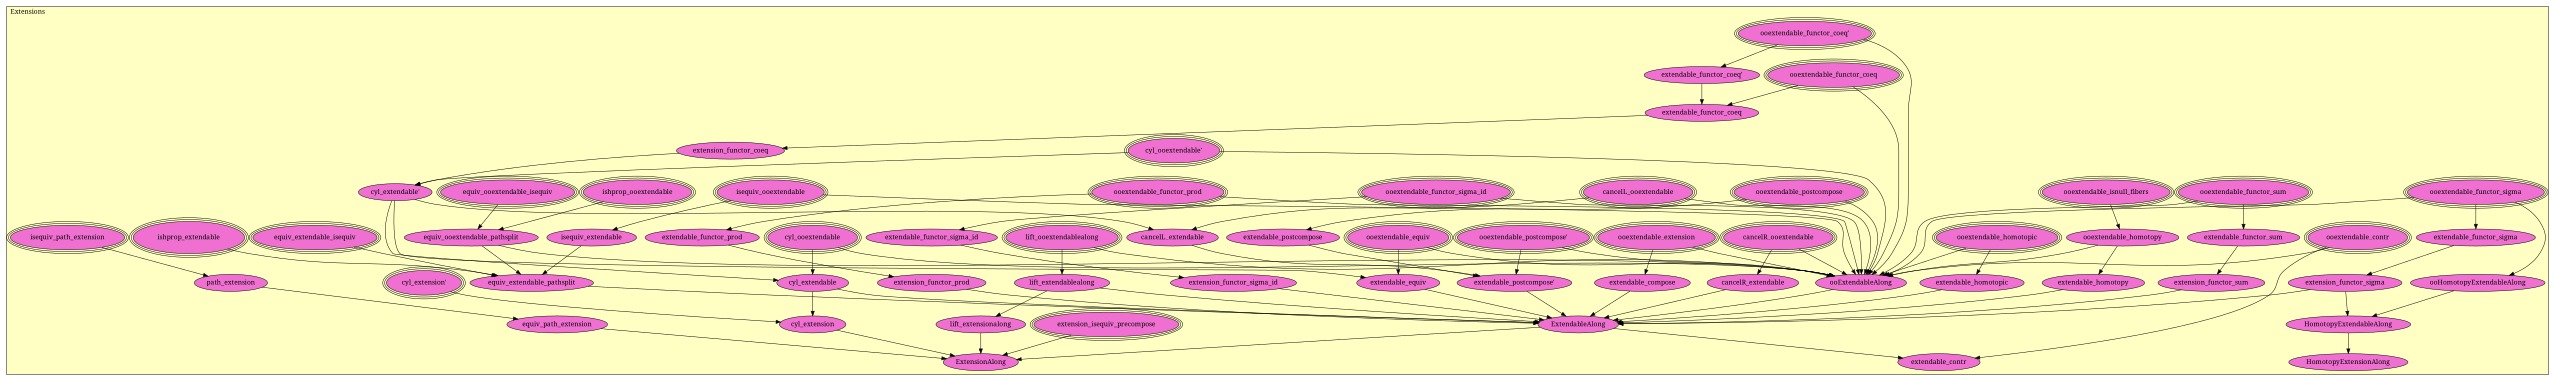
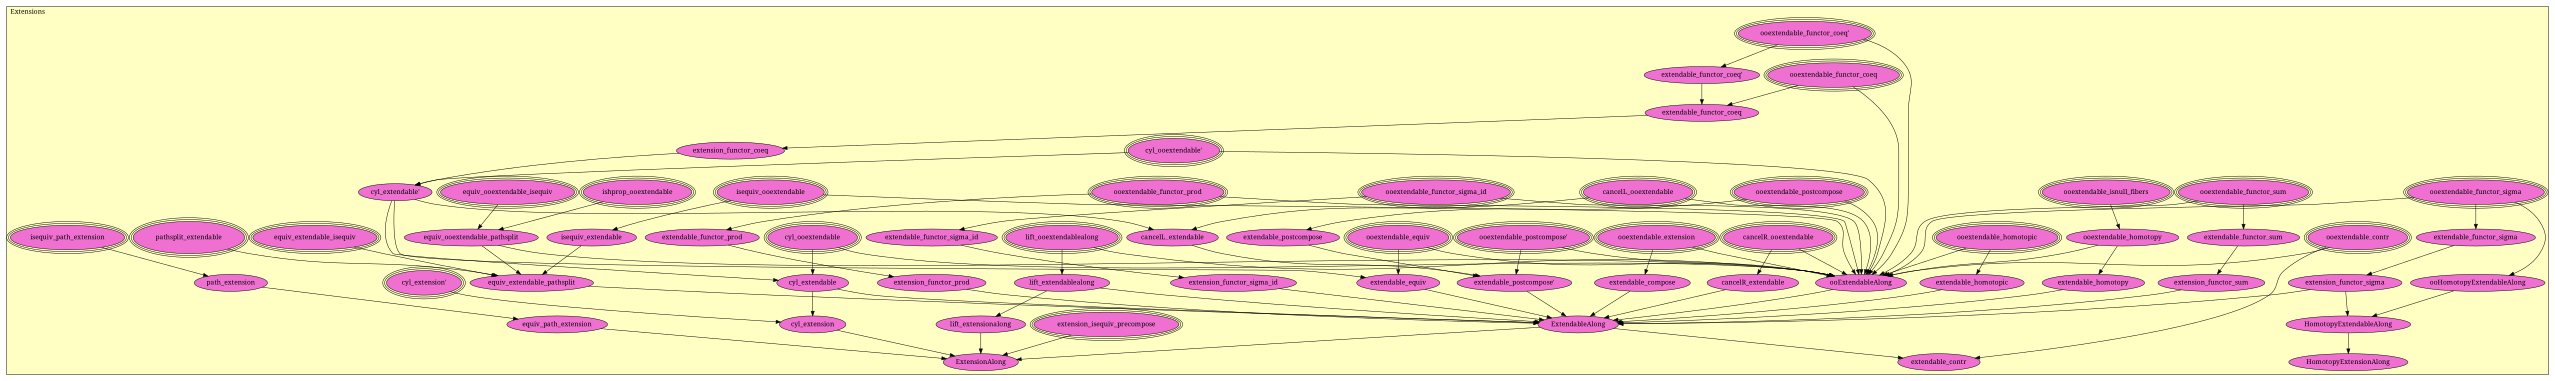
(189, 238) -> (189, 238)
